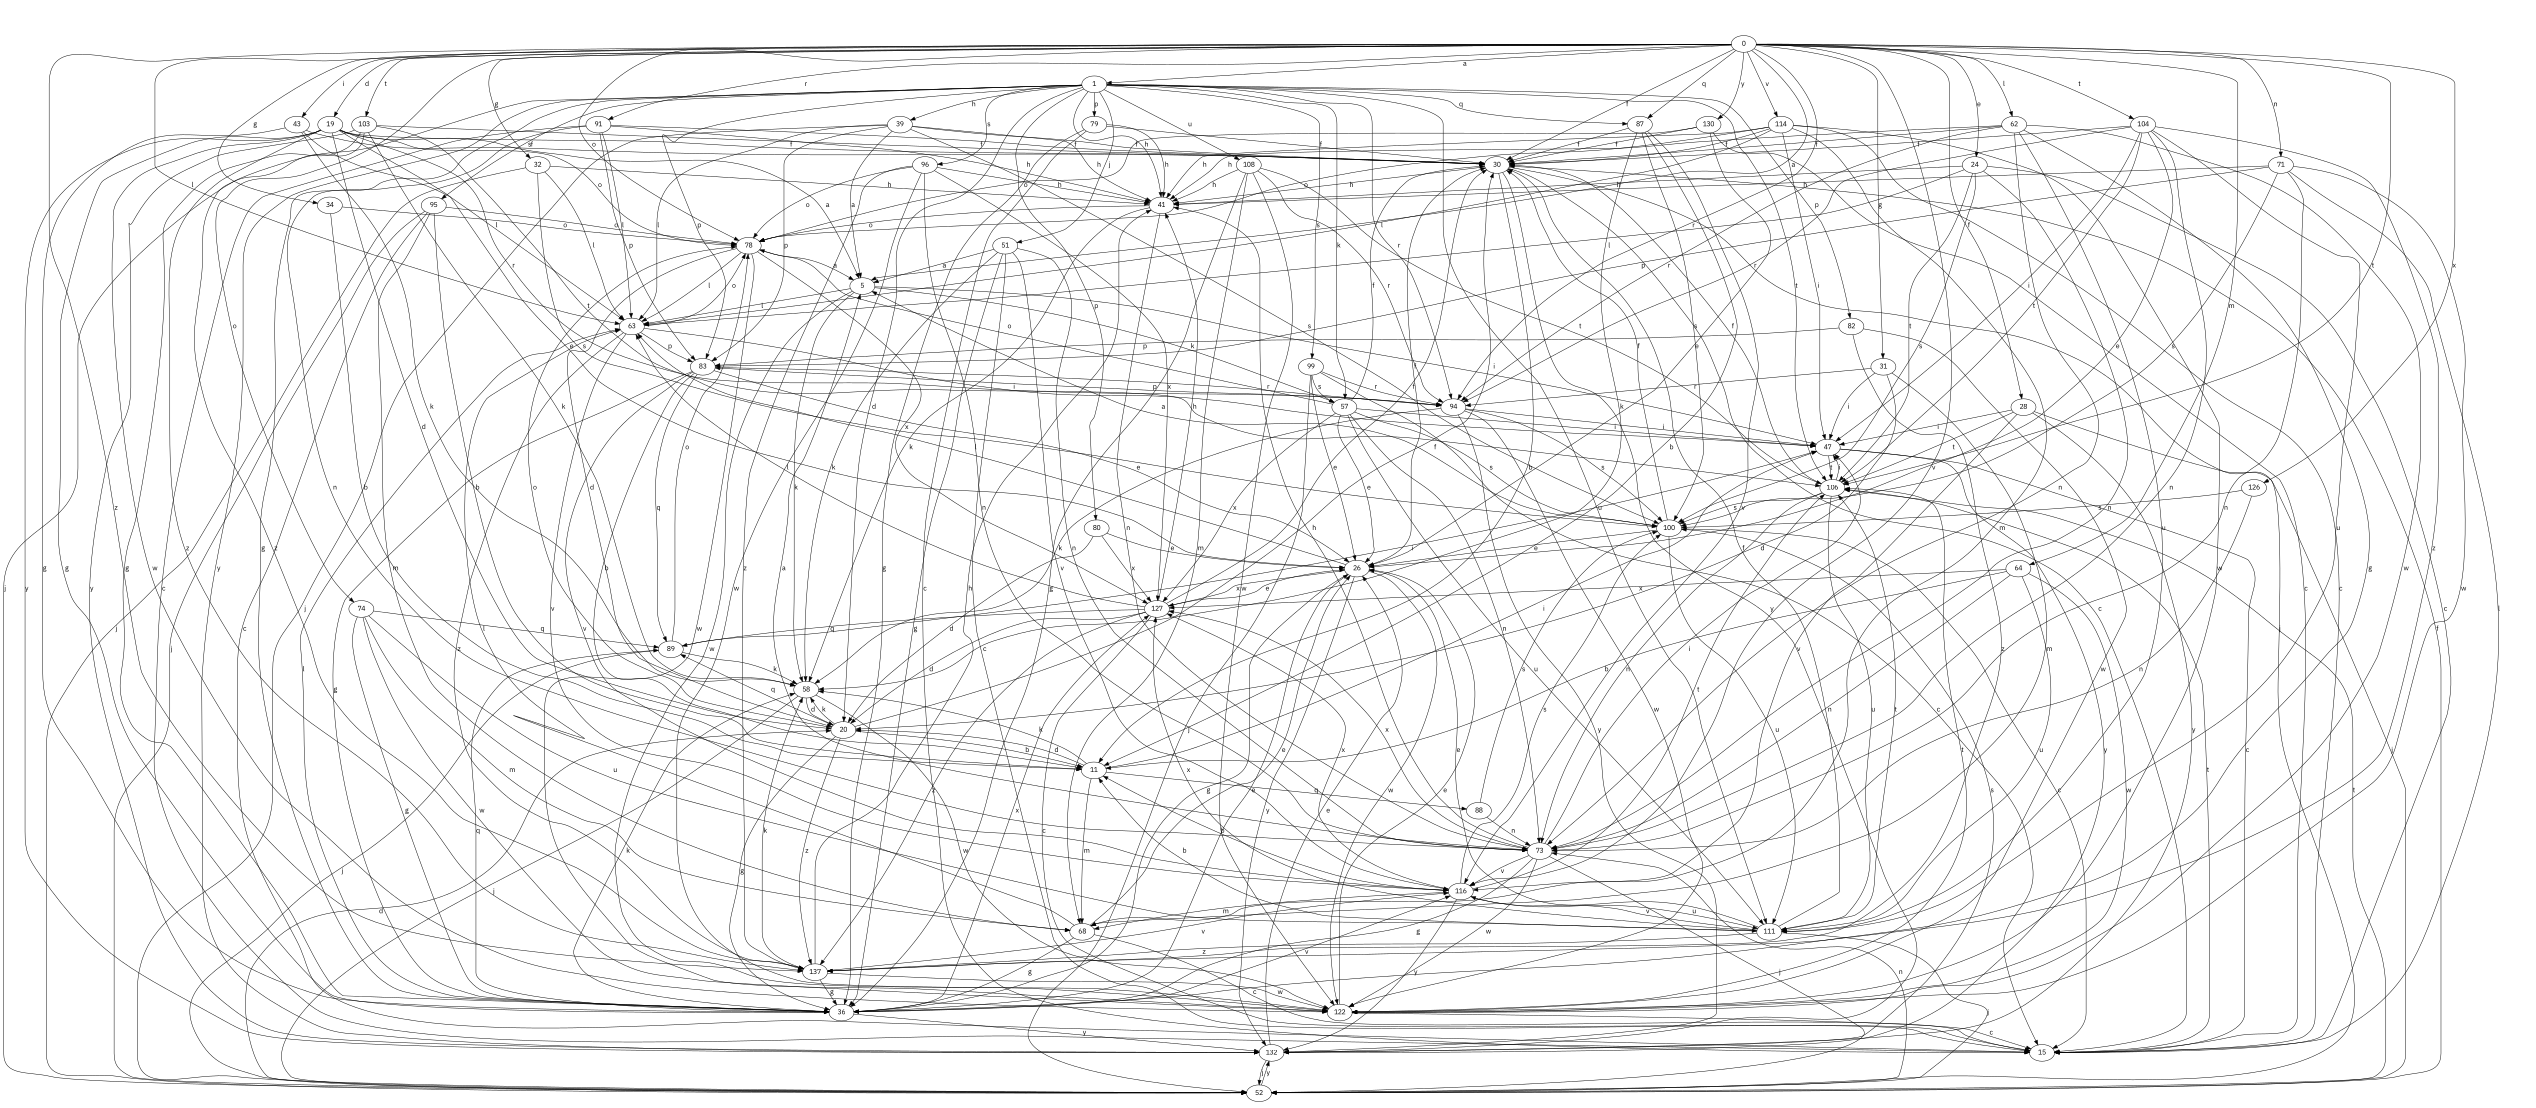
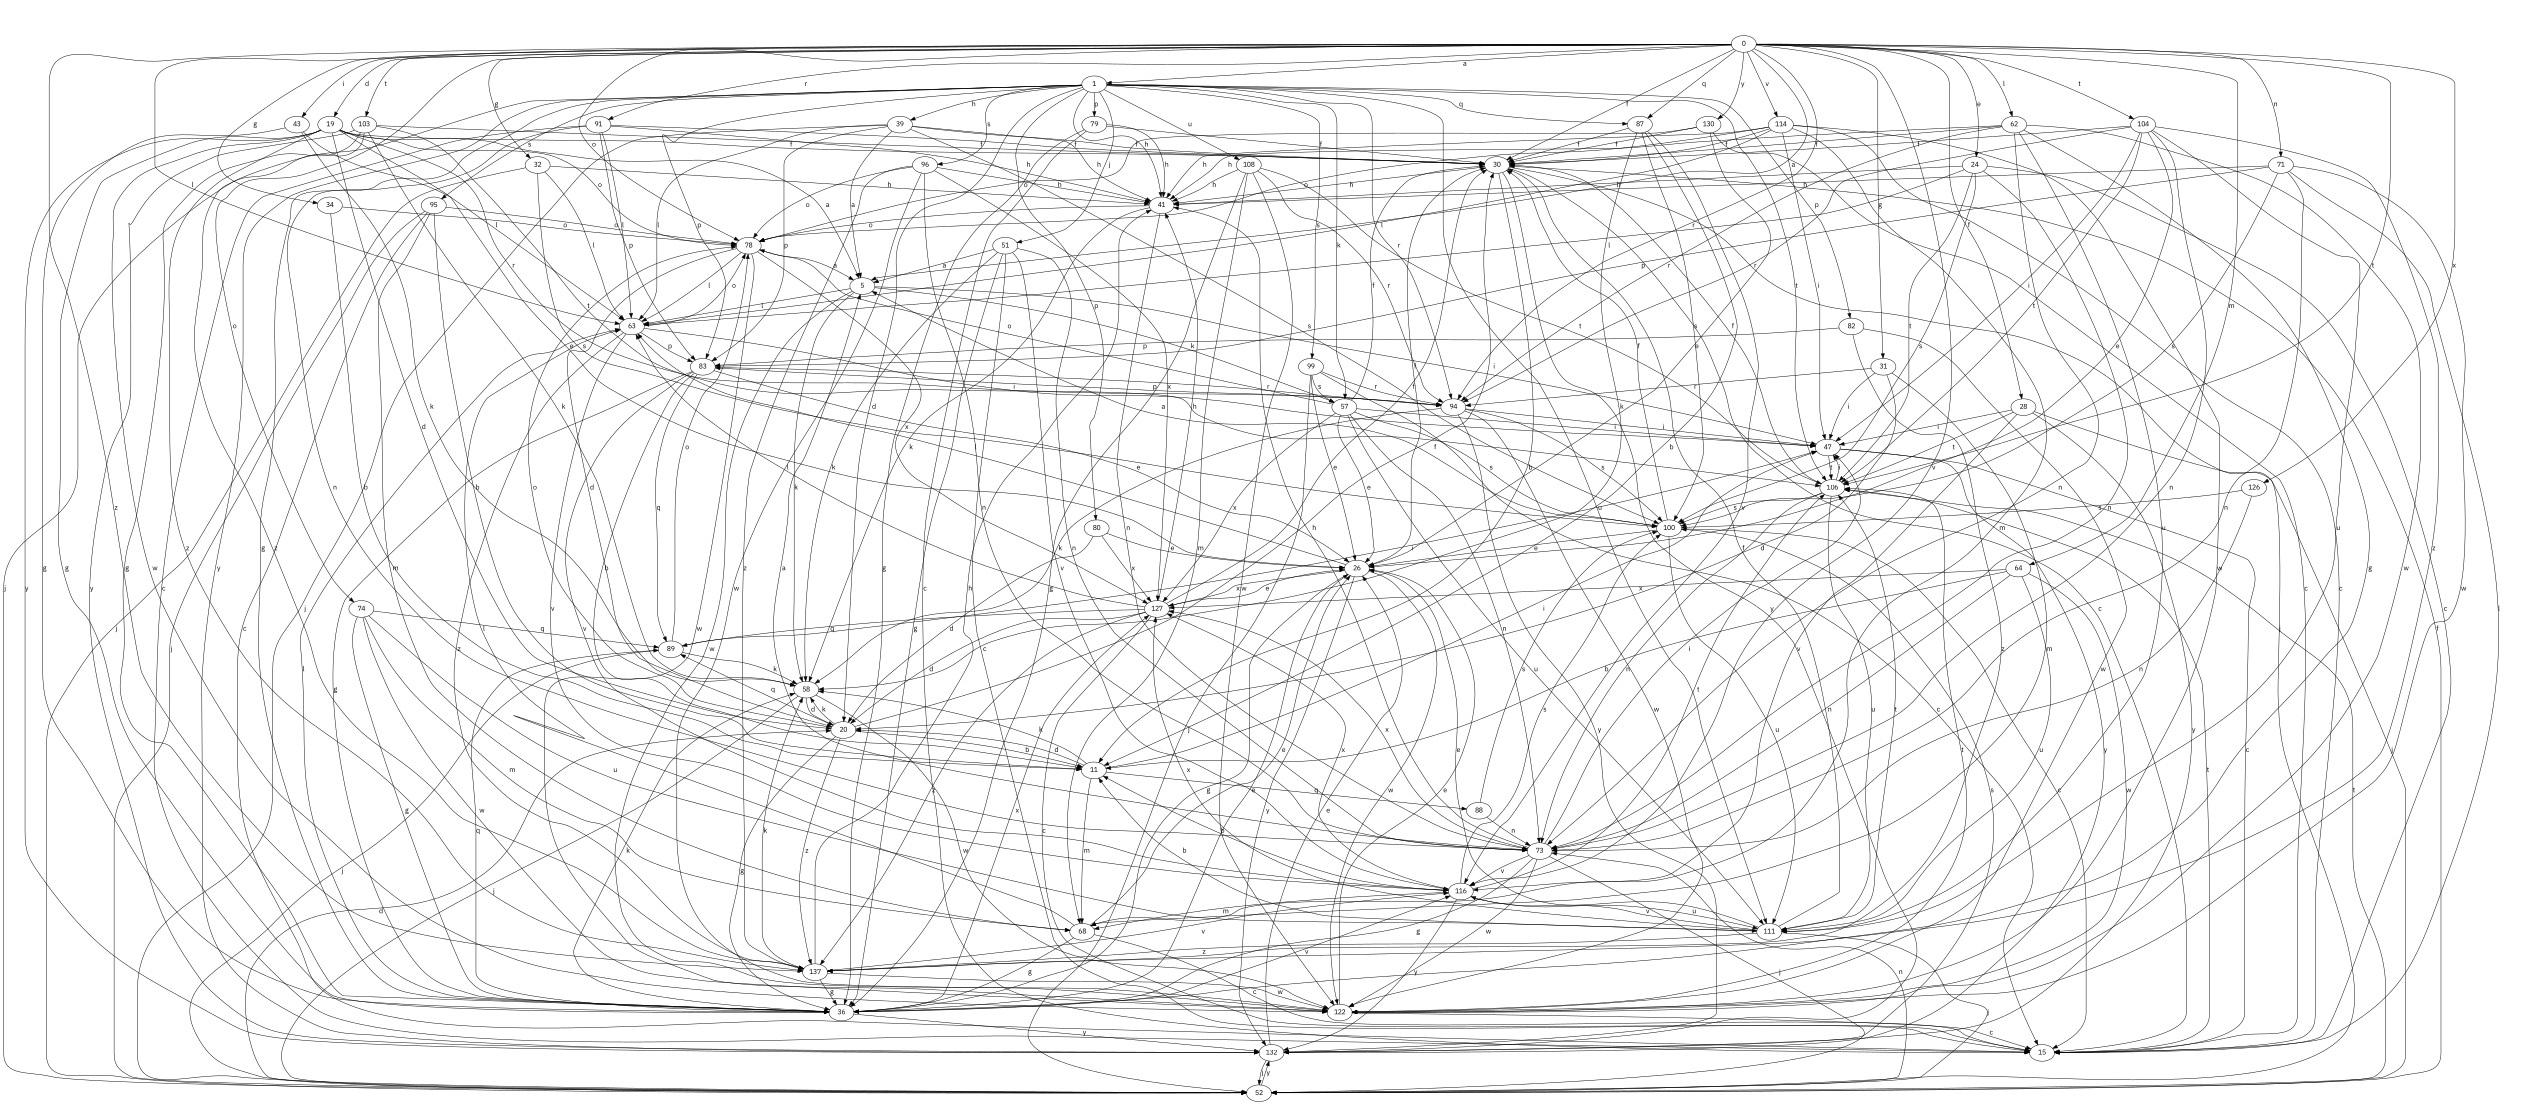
(892, 155) -> none
